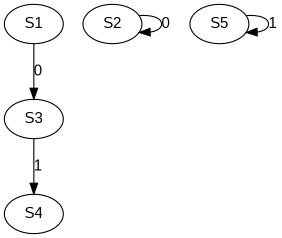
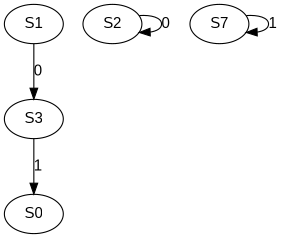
(219, 24) -> (219, 24)
(34, 214) -> (34, 214)
